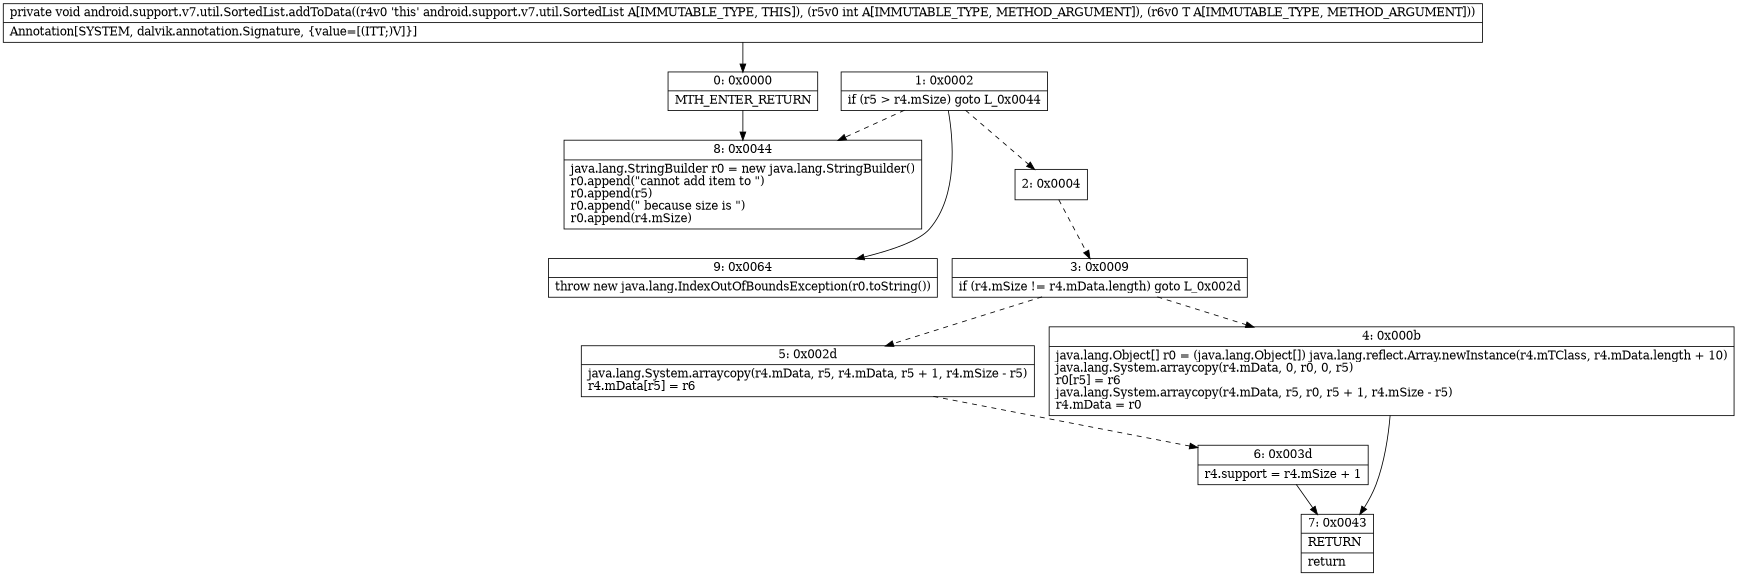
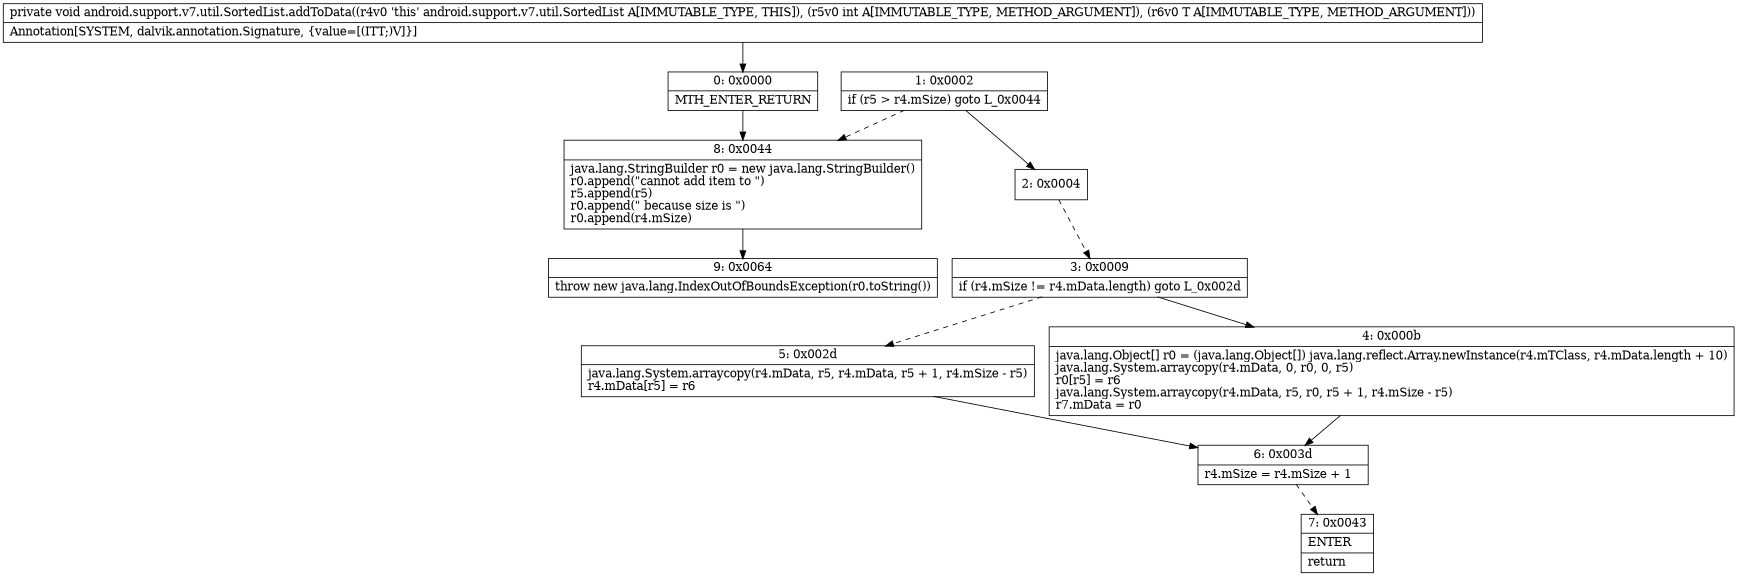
(997, 137) -> (997, 137)
(612, 194) -> (612, 194)
(943, 207) -> (743, 240)
(1202, 311) -> (1202, 311)
(1099, 405) -> (1099, 405)
(1062, 421) -> (1062, 421)
(1383, 463) -> (1326, 428)
(1283, 474) -> (1278, 474)
(1305, 496) -> (1305, 496)
(1334, 543) -> (1330, 543)
